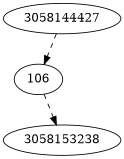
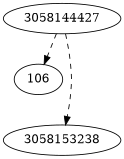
(49, 106) -> (71, 75)
